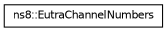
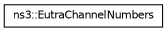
(83, 16) -> (83, 16)
